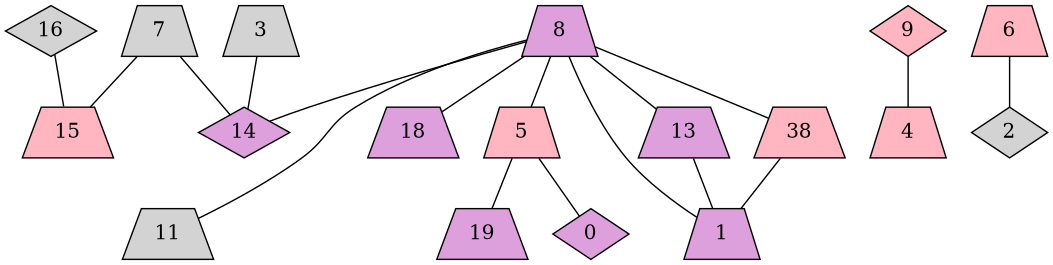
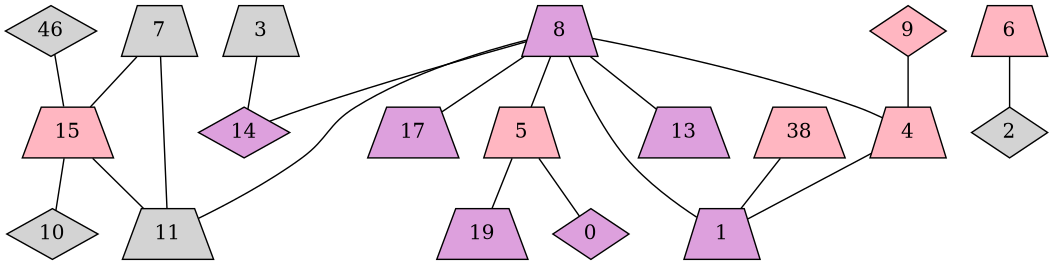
(51, 31) -> (51, 31)
(682, 83) -> (739, 72)
(205, 86) -> (164, 132)
(413, 133) -> (413, 133)
none -> (118, 183)
(703, 183) -> (810, 186)
none -> (52, 234)
